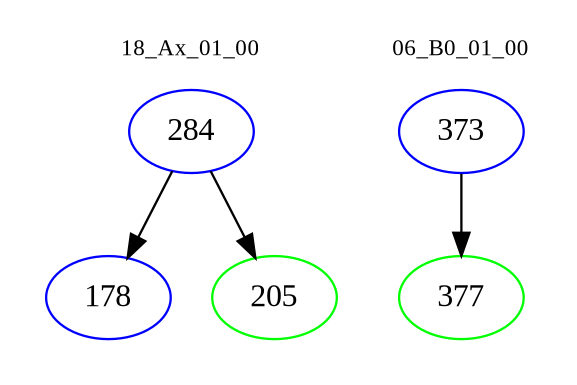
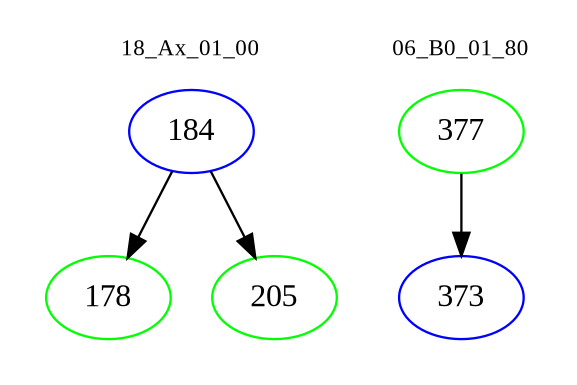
(461, 50) -> (461, 50)
(191, 131) -> (191, 131)
(461, 203) -> (461, 203)
(108, 298) -> (108, 298)
